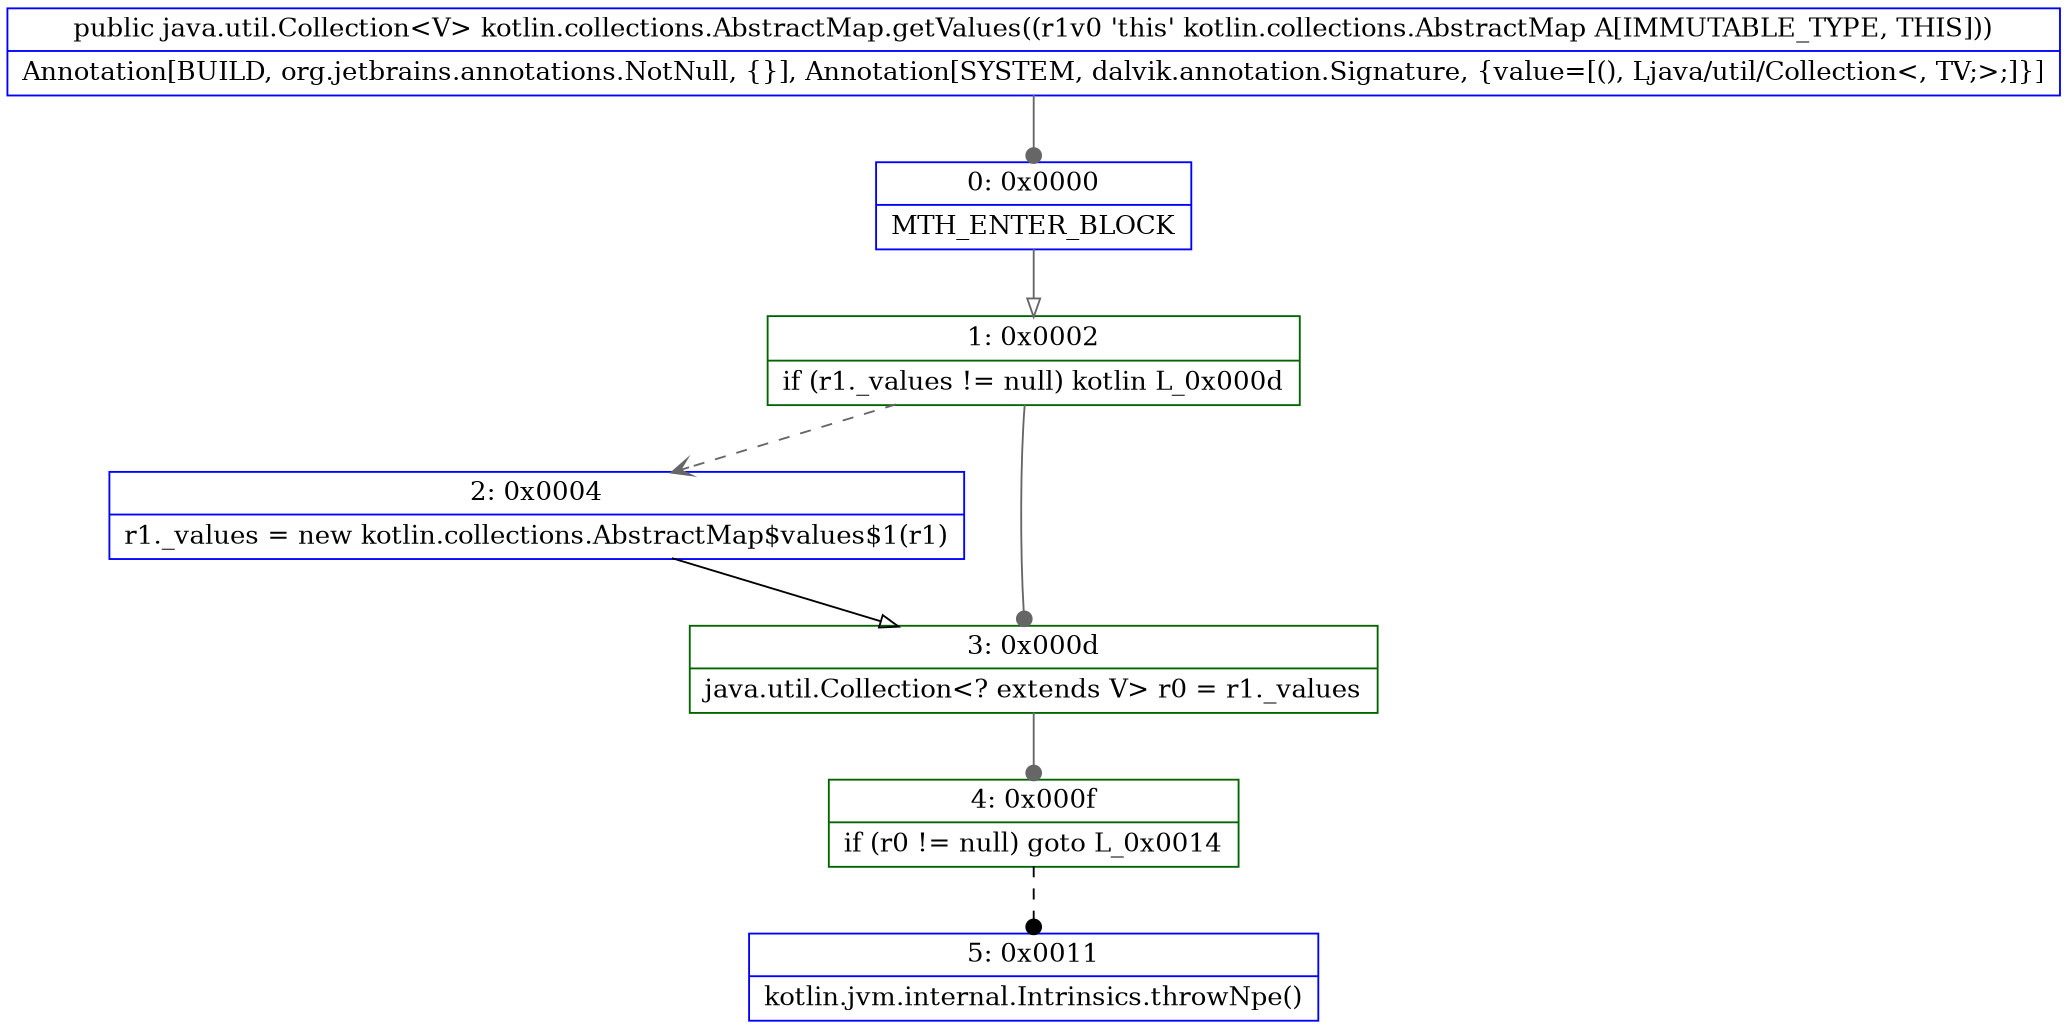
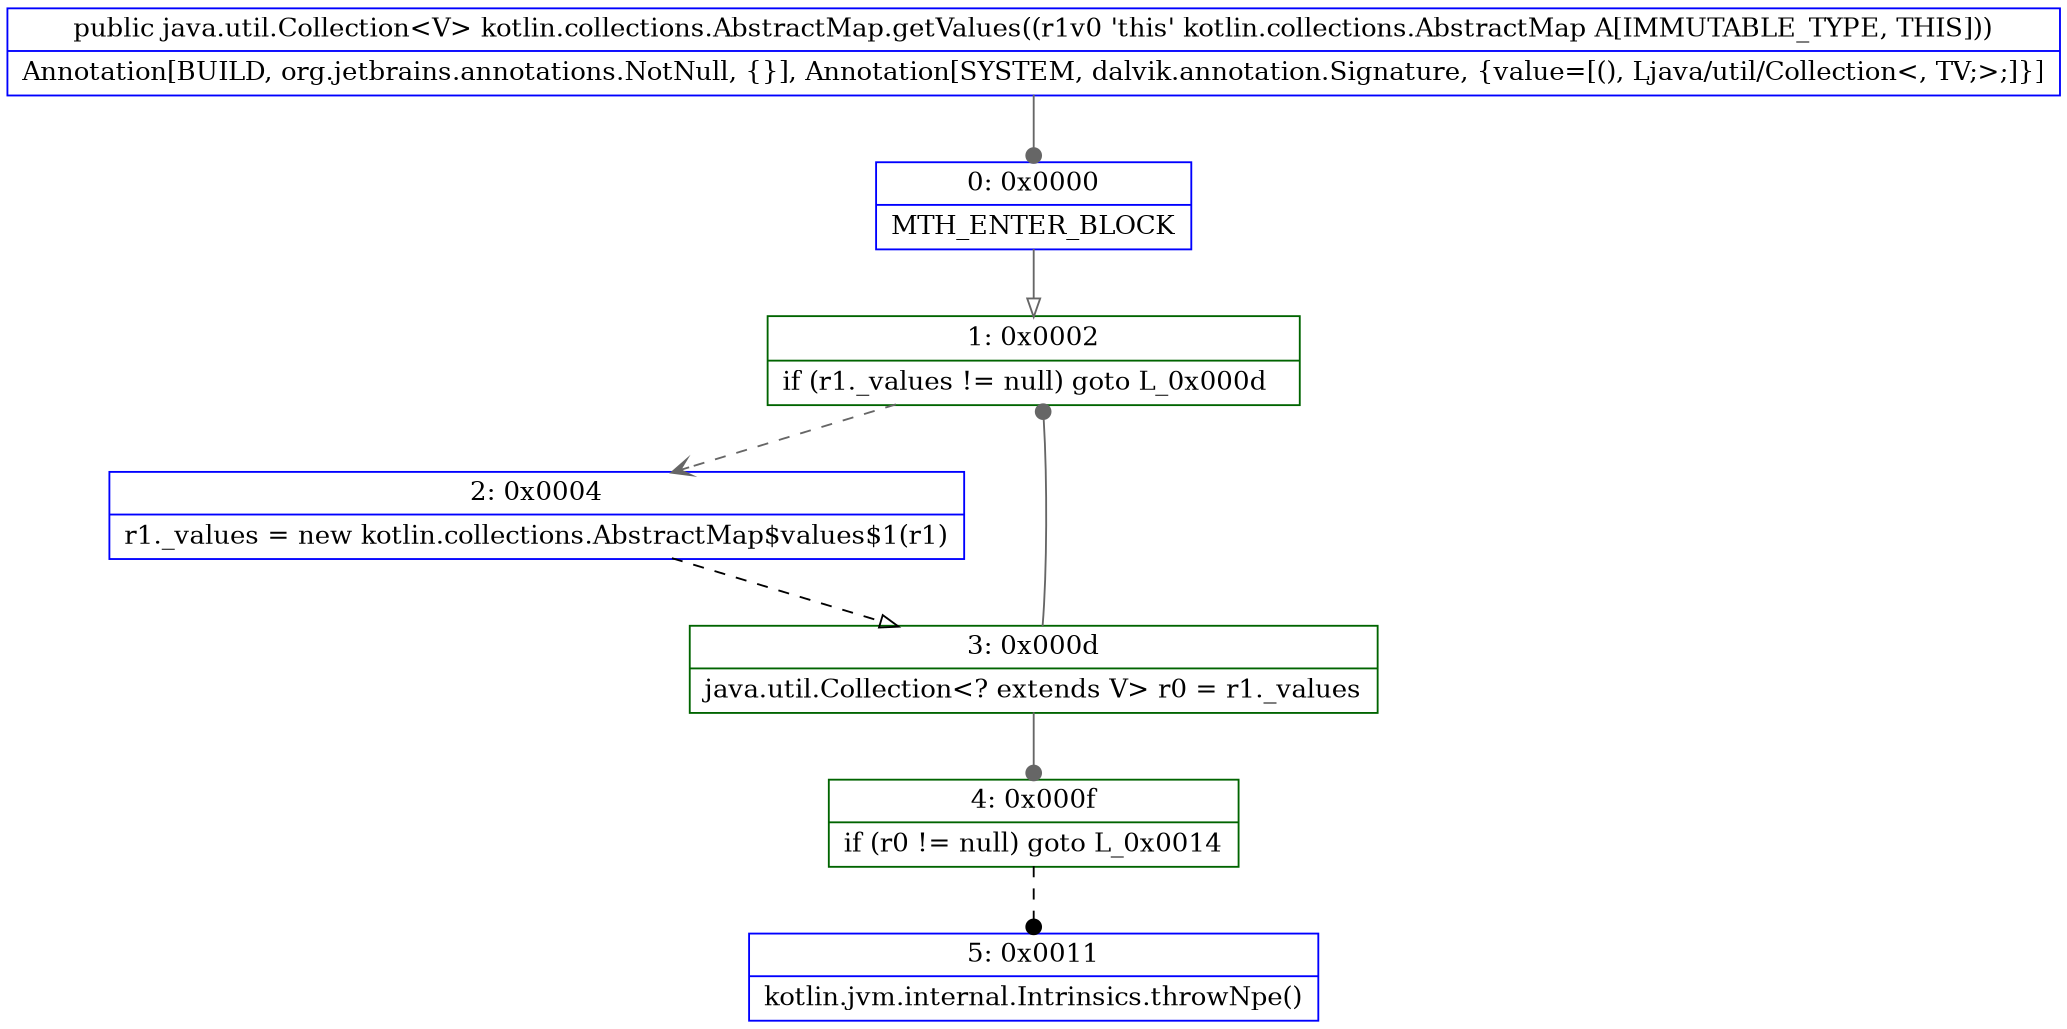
(1034, 382) -> (1025, 382)
(1021, 508) -> (1046, 523)
(776, 590) -> (776, 590)
